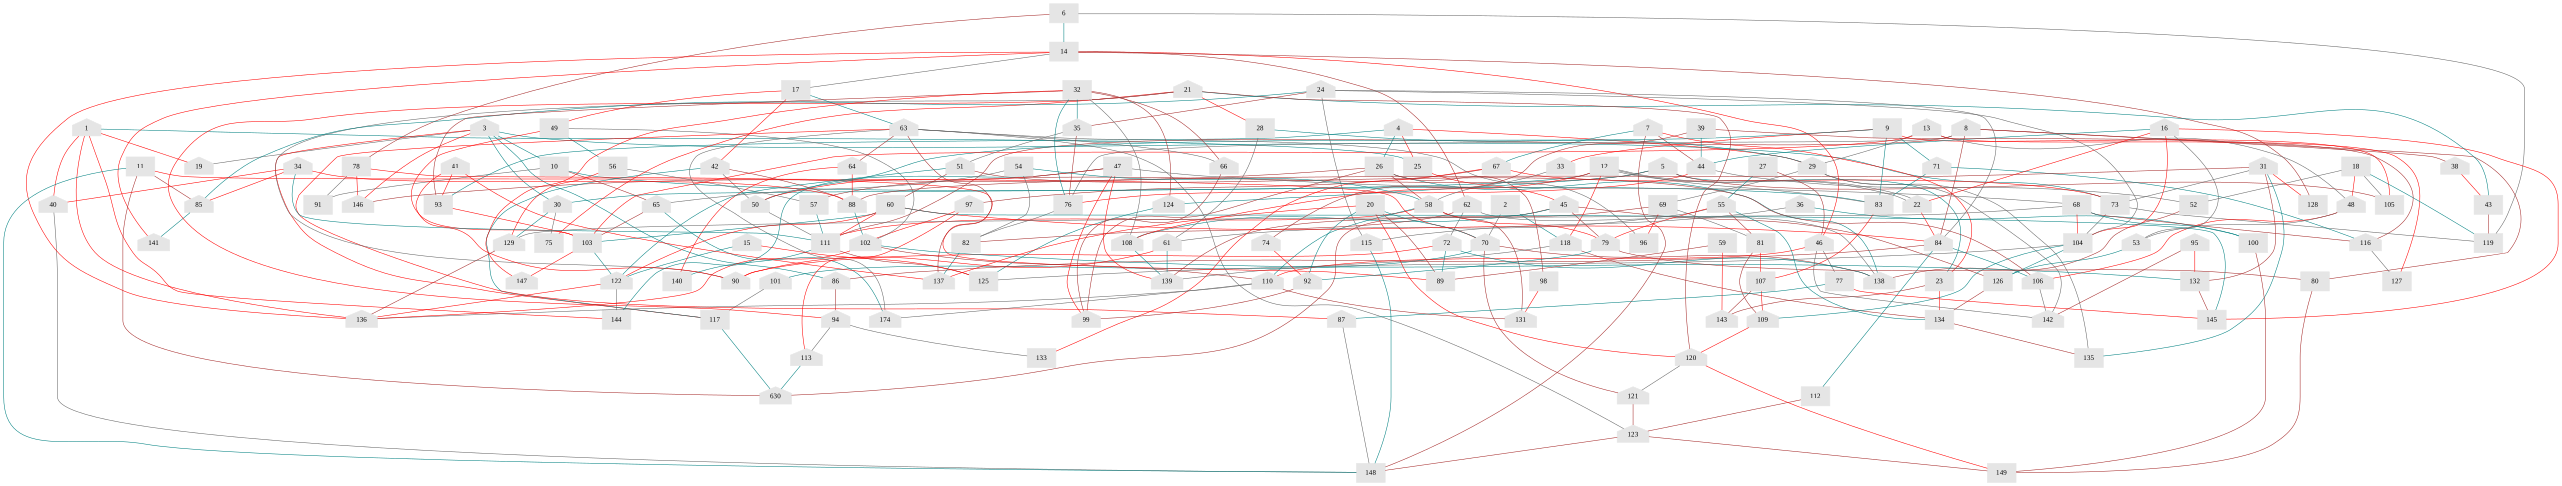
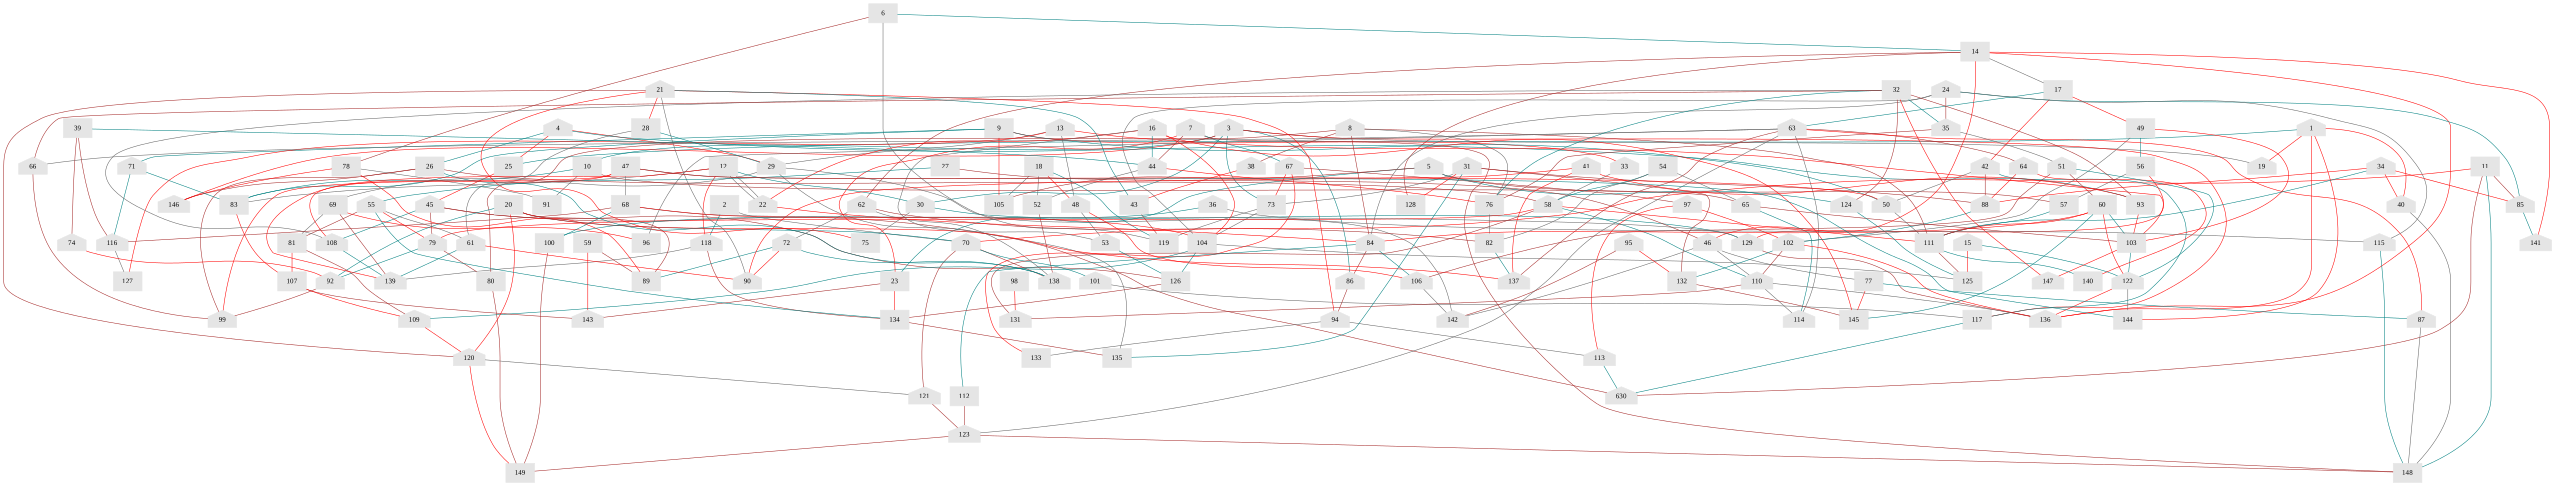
(1527, 198) -> none
(1541, 259) -> (1728, 259)
(885, 320) -> (1799, 320)
